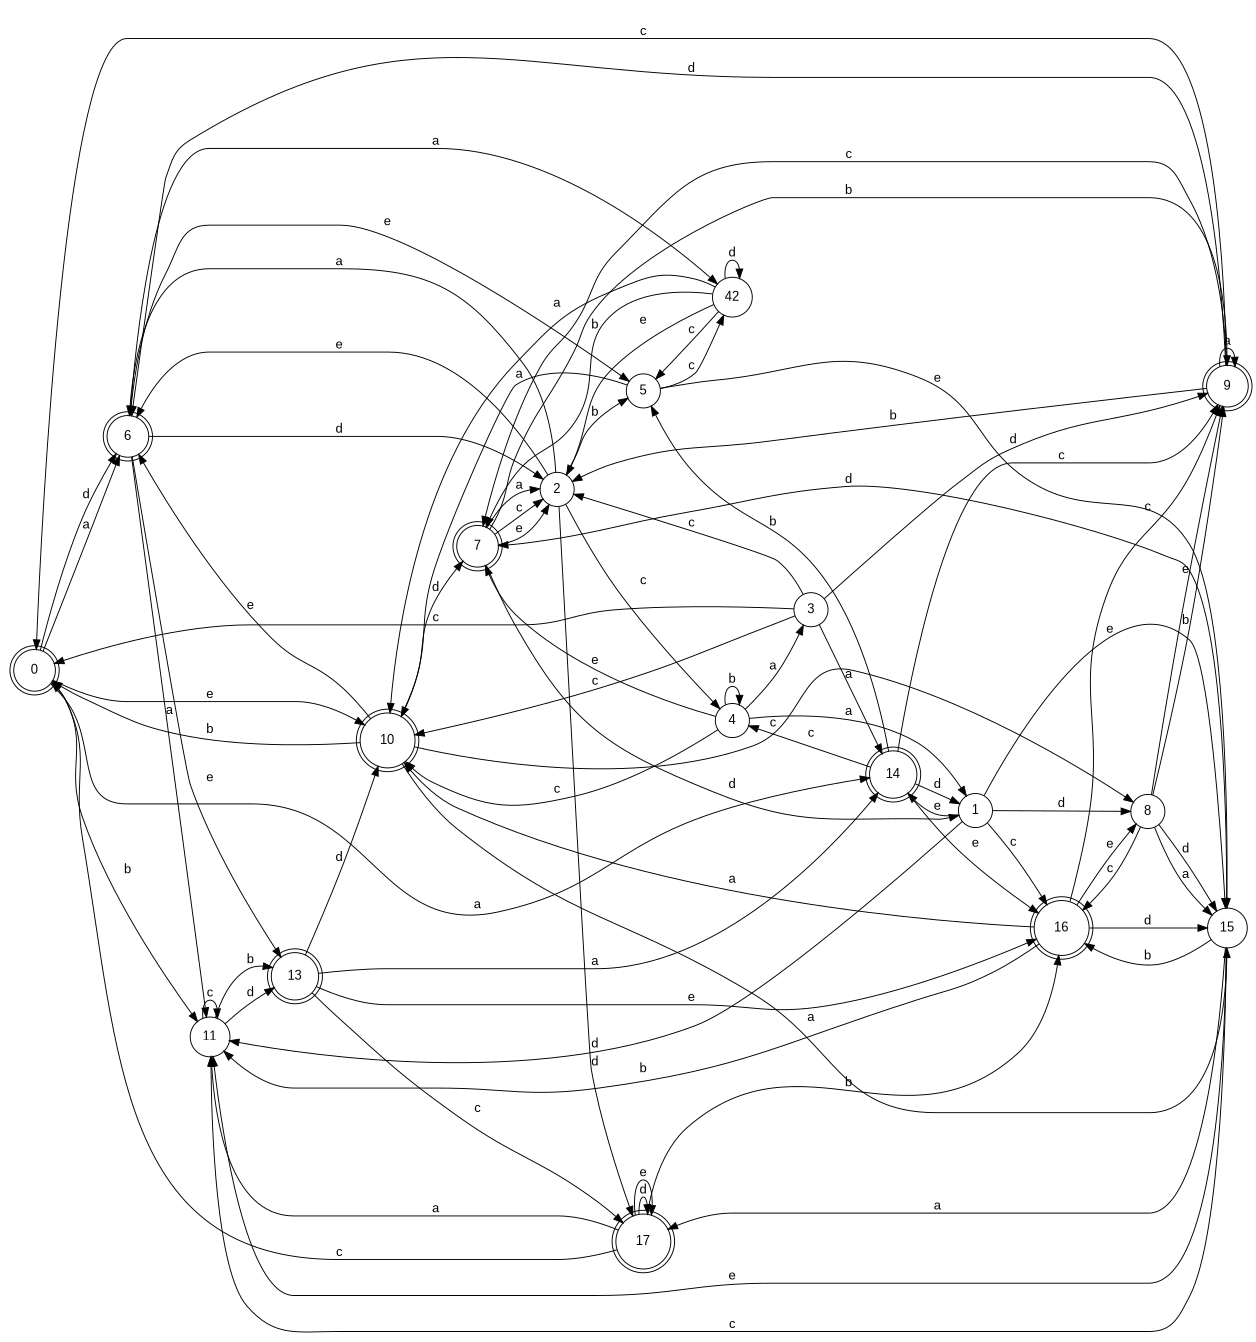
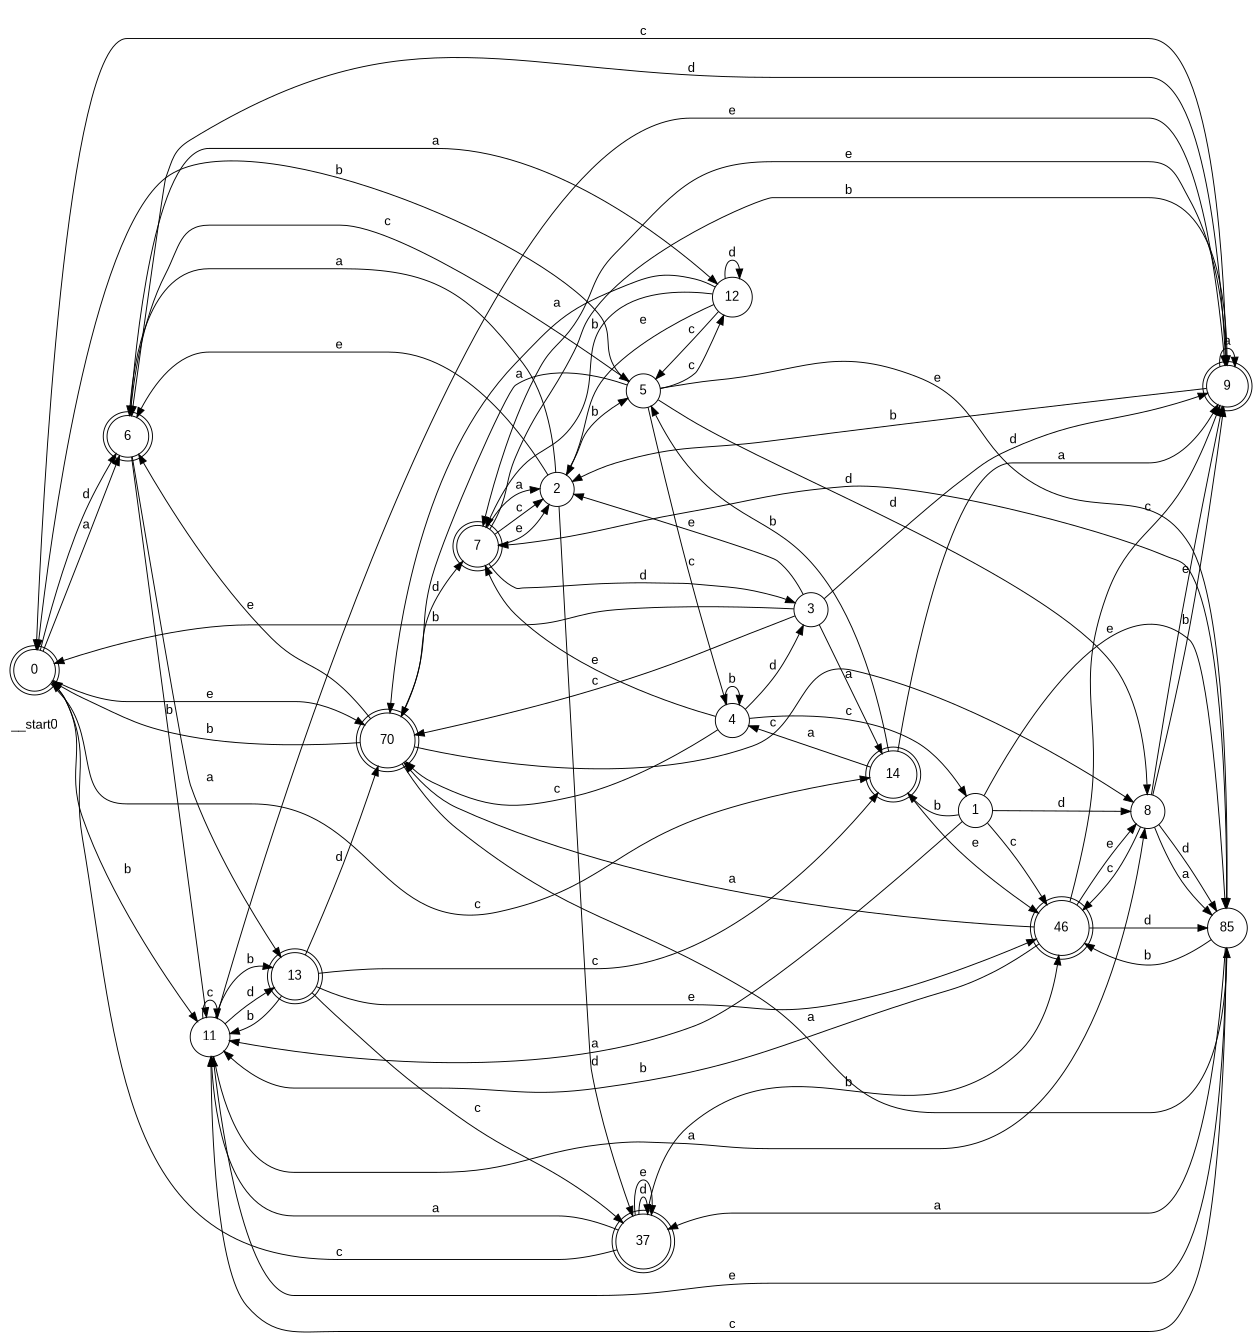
(849, 155) -> (849, 155)
none -> (196, 166)
none -> (559, 211)
(388, 222) -> (388, 222)
(732, 297) -> (732, 297)
(346, 436) -> none
(1062, 456) -> (1062, 456)
(692, 523) -> (692, 523)
none -> (935, 542)
(624, 599) -> (683, 552)
(436, 618) -> (436, 618)
(773, 666) -> (773, 666)
(170, 711) -> (170, 711)
(849, 712) -> (849, 712)
none -> (35, 725)
(811, 733) -> (811, 733)
(388, 740) -> (388, 740)
(671, 774) -> (634, 583)
(210, 778) -> (210, 778)
(933, 792) -> none
(938, 806) -> (938, 806)
(478, 905) -> (478, 905)
(1062, 928) -> (1062, 928)
(1227, 928) -> (1227, 928)
(595, 962) -> (595, 962)
none -> (263, 1017)
(595, 1044) -> (595, 1044)
none -> (739, 1148)
(643, 1241) -> (643, 1241)
